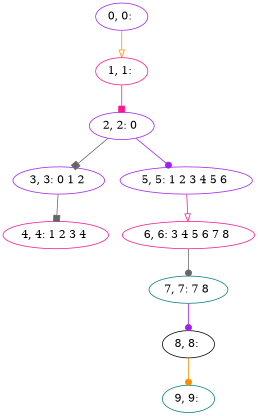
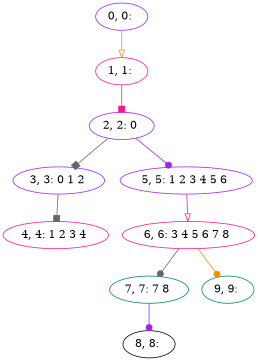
(188, 369) -> (207, 260)
